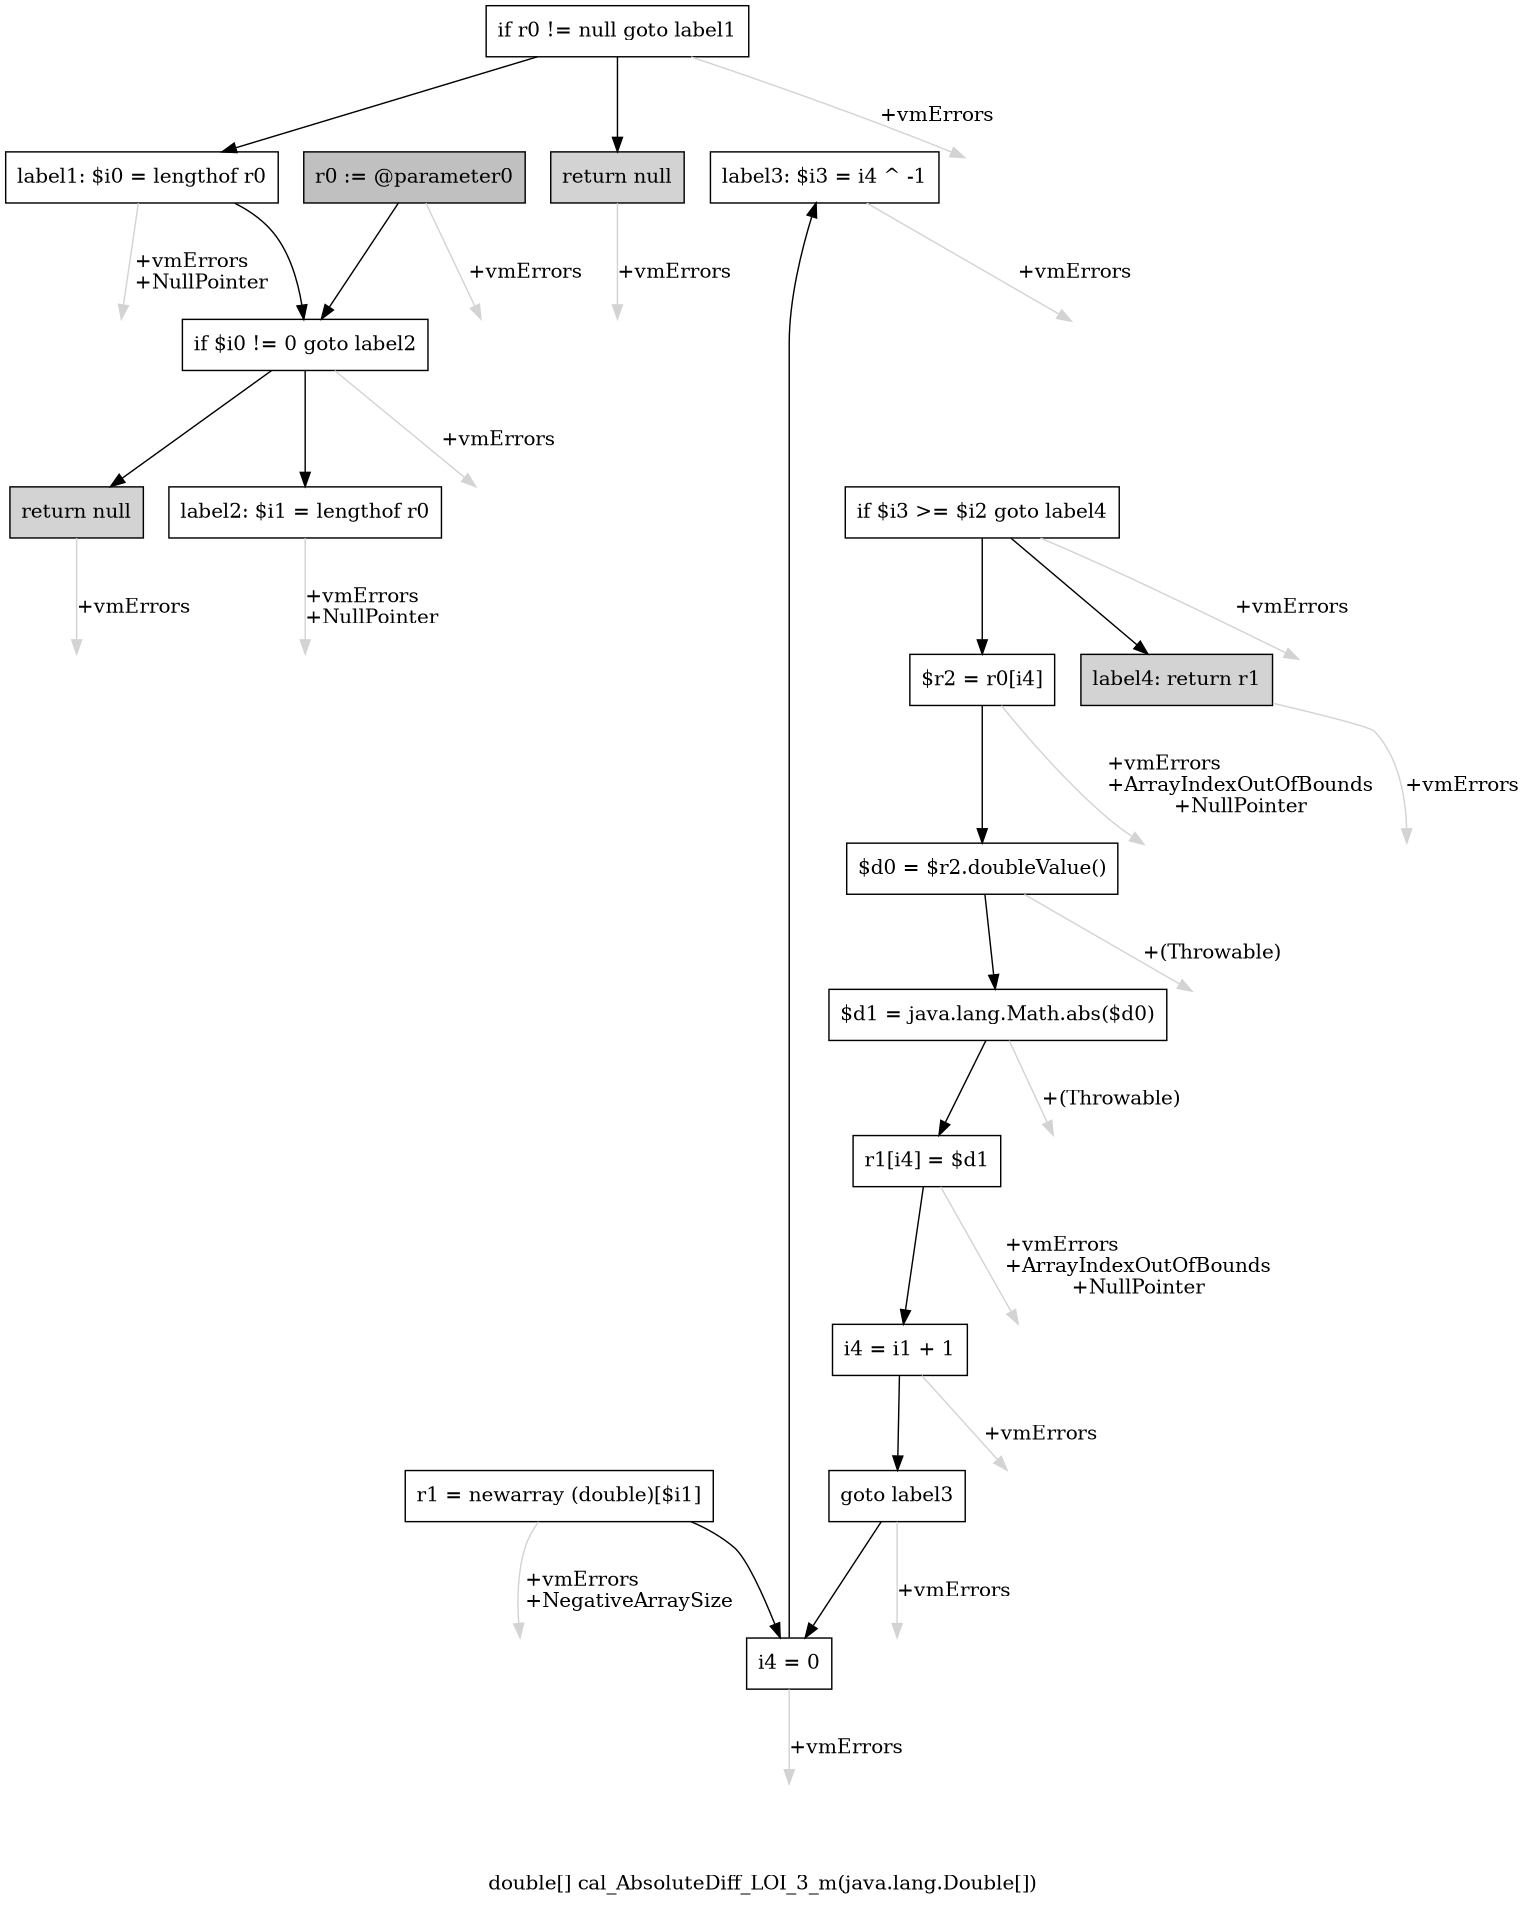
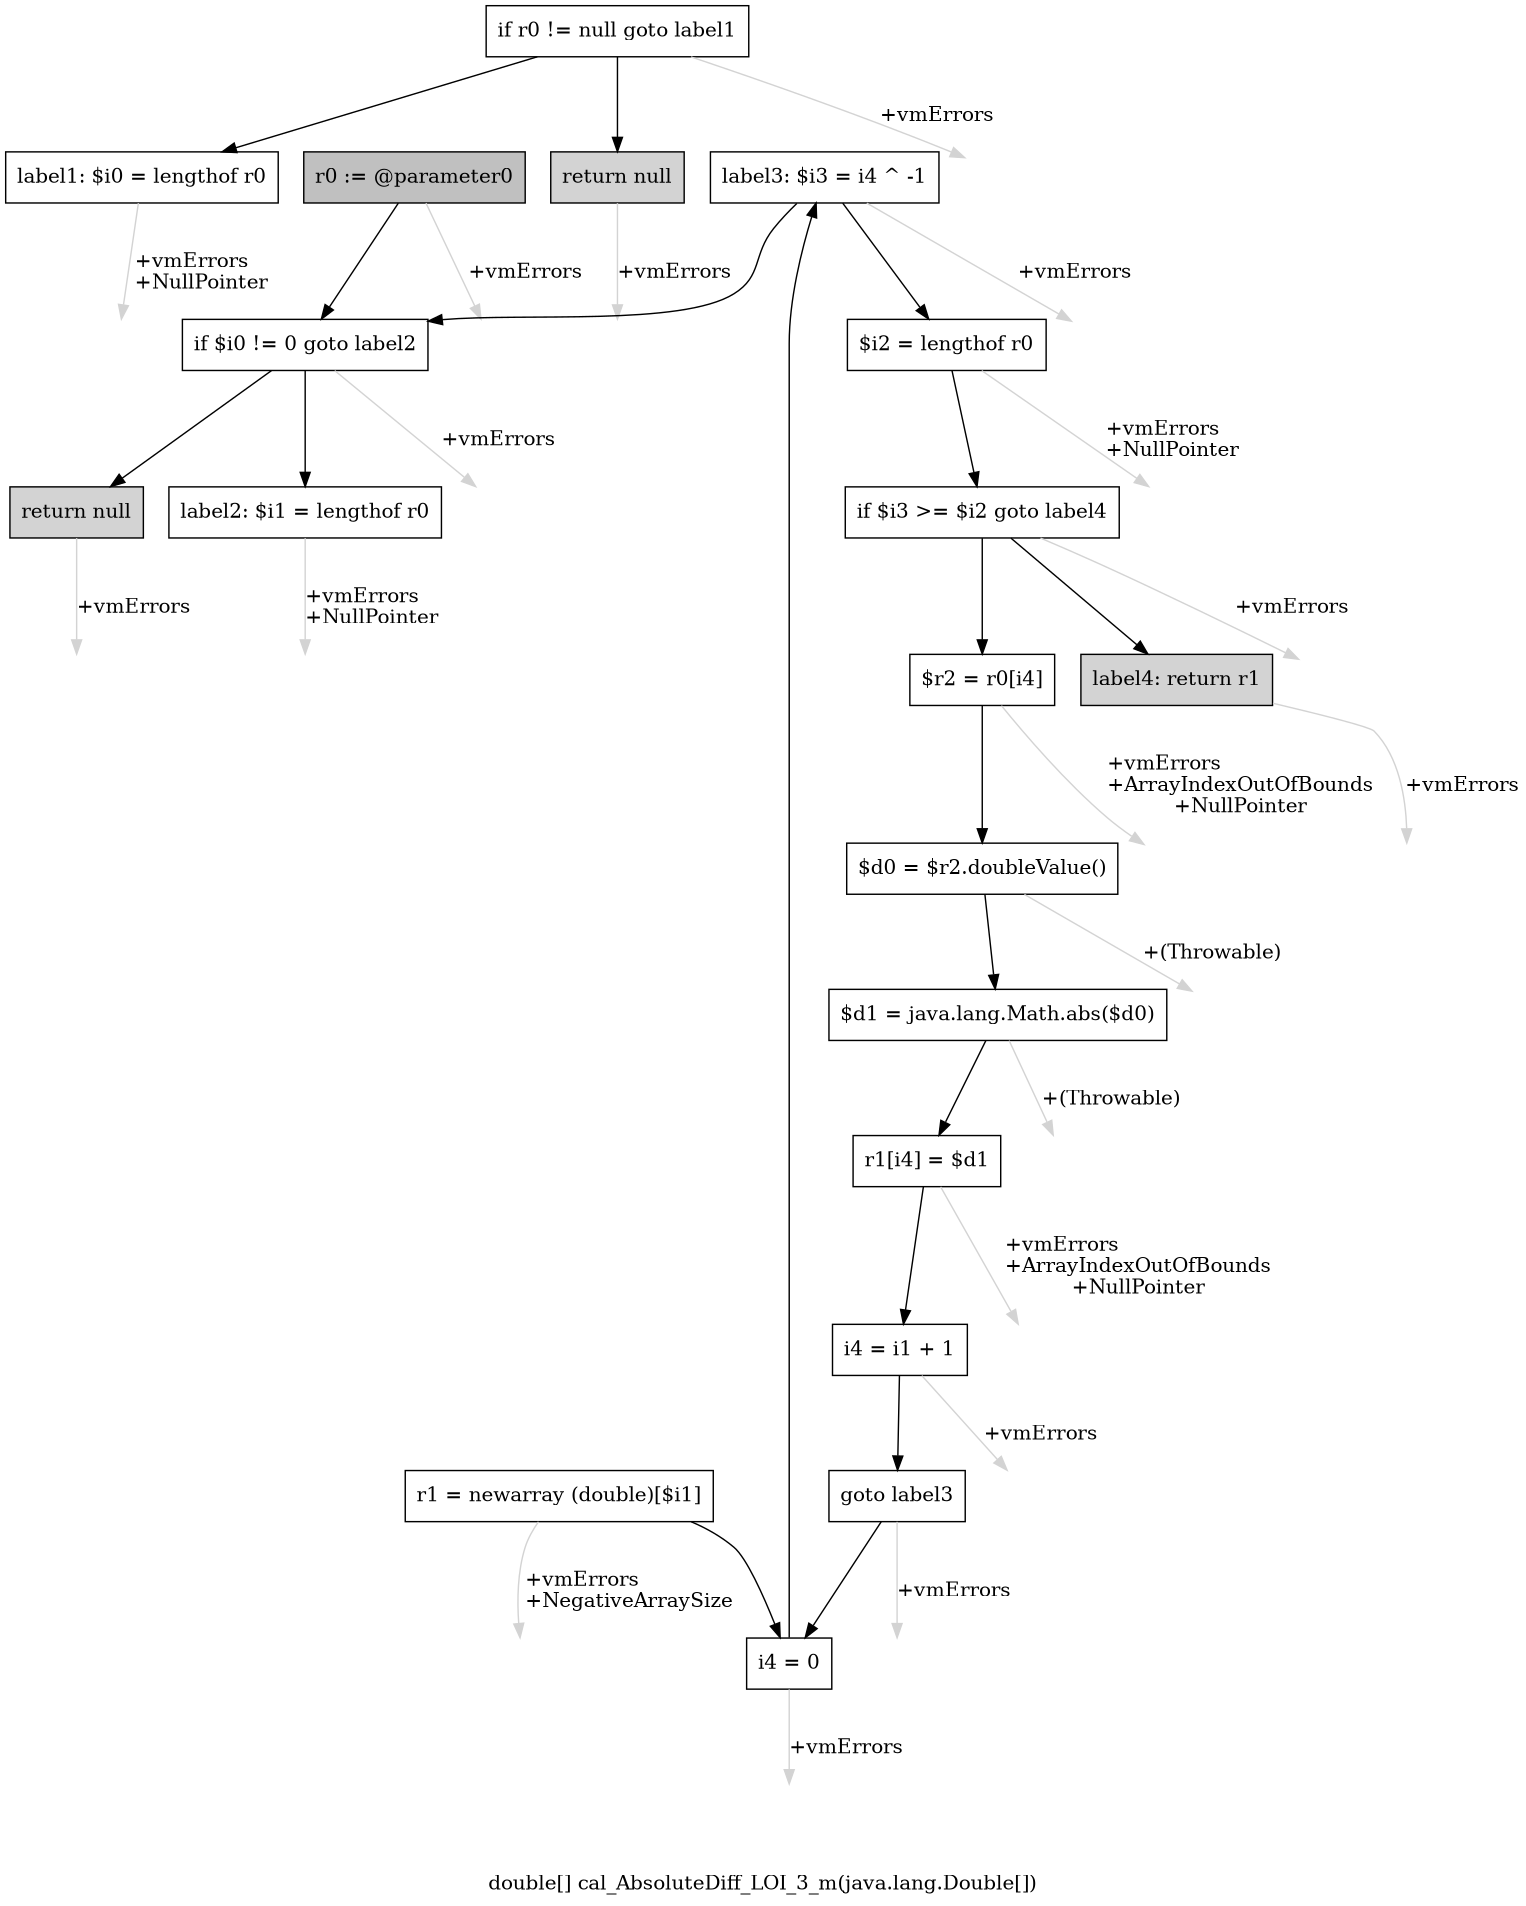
(282, 245) -> (646, 314)
none -> (947, 345)
